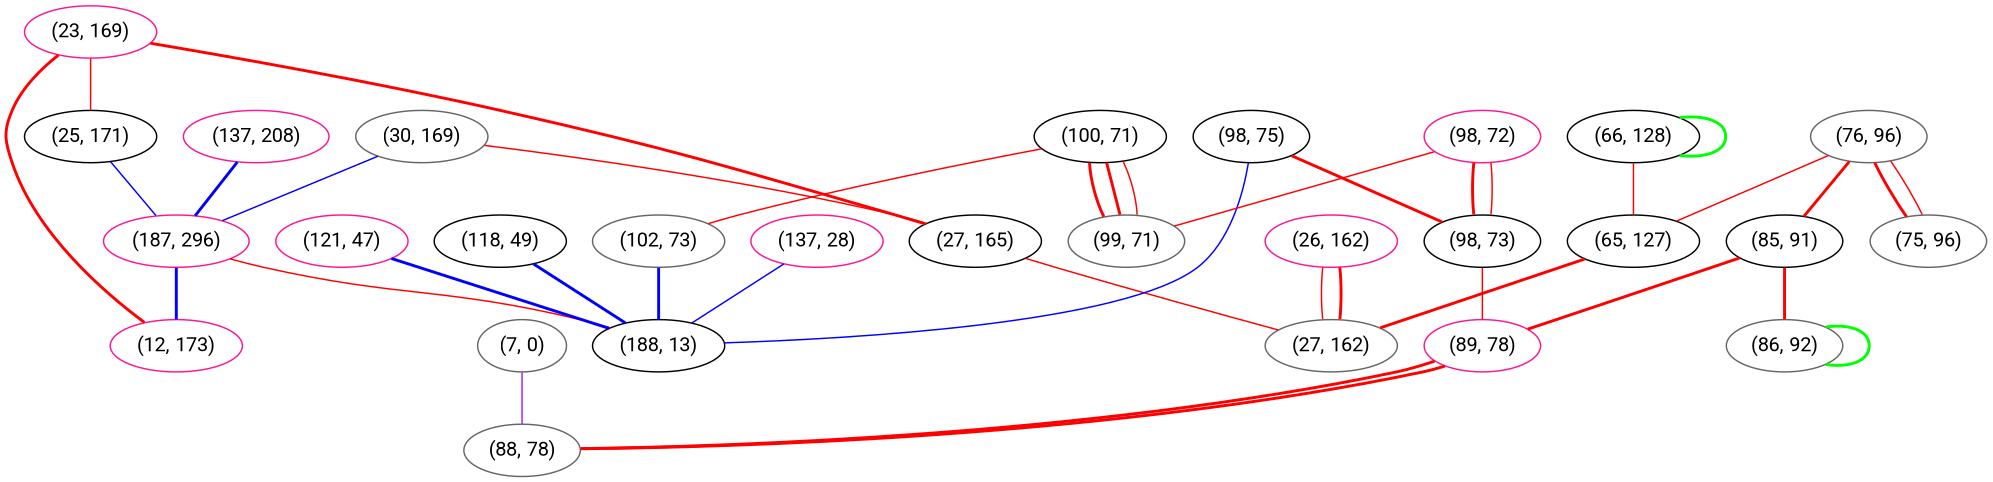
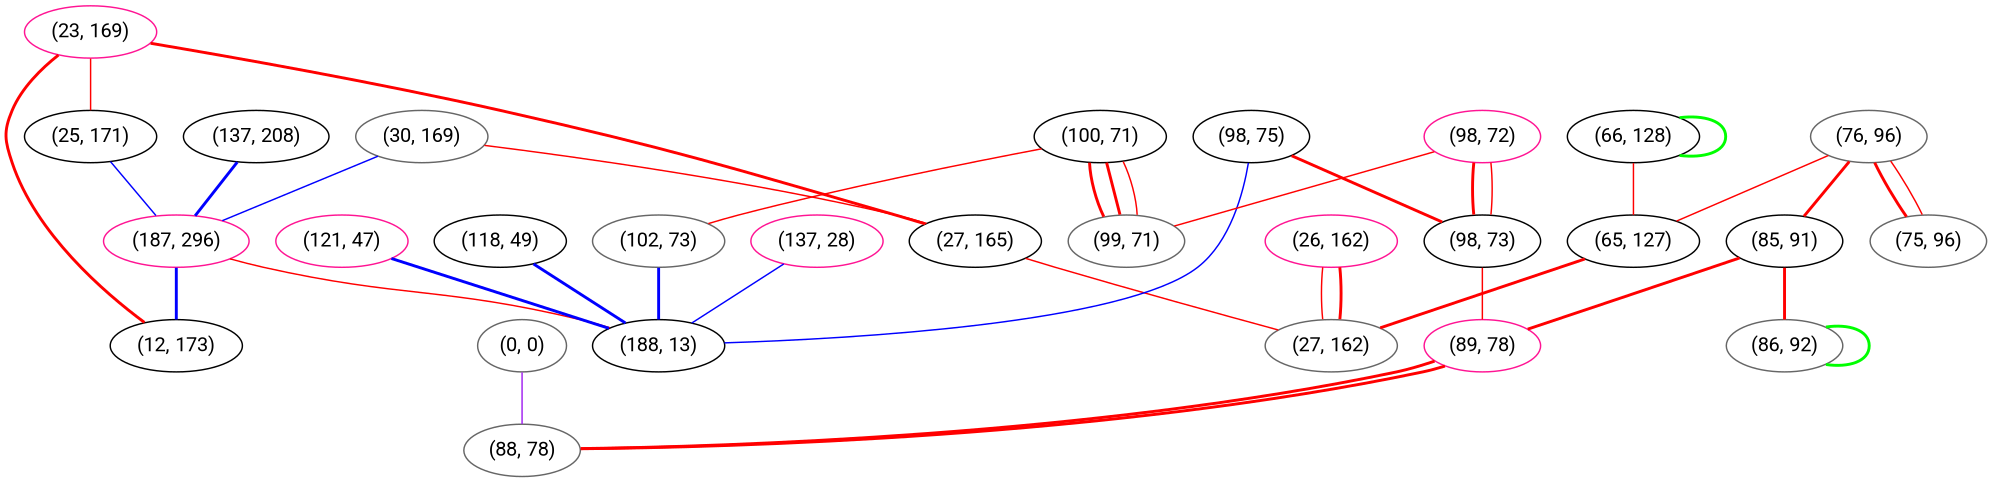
(256, 137) -> (256, 137)
(176, 346) -> (176, 346)
(522, 346) -> (522, 346)
